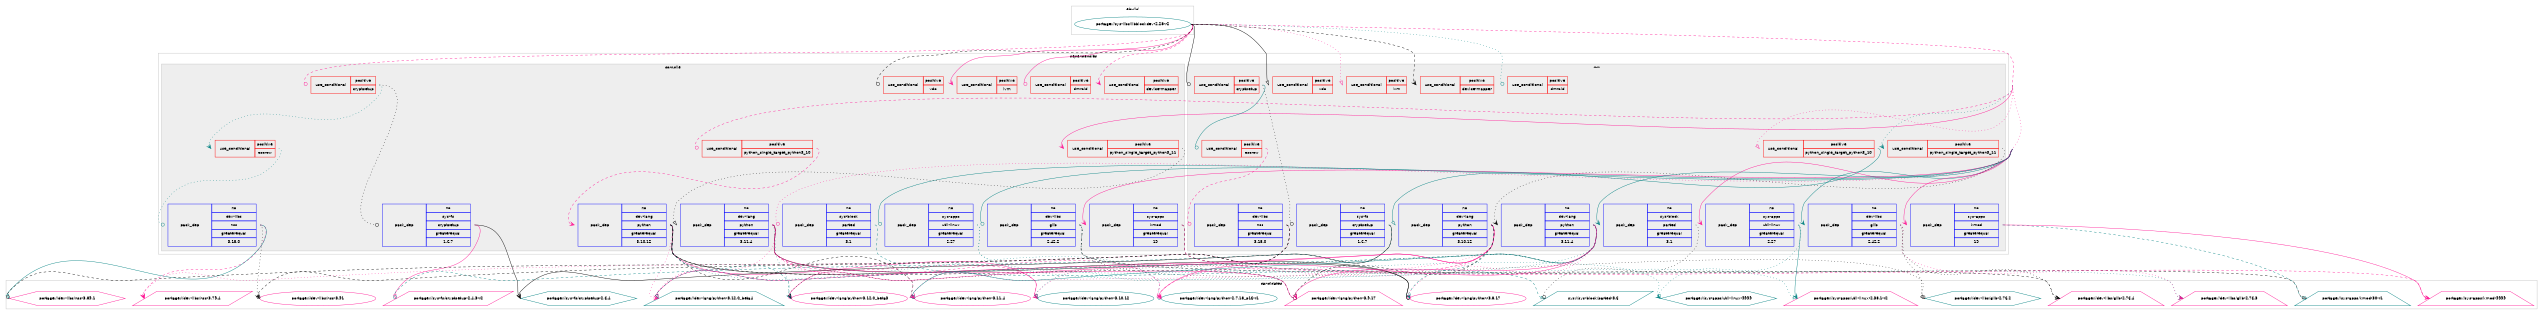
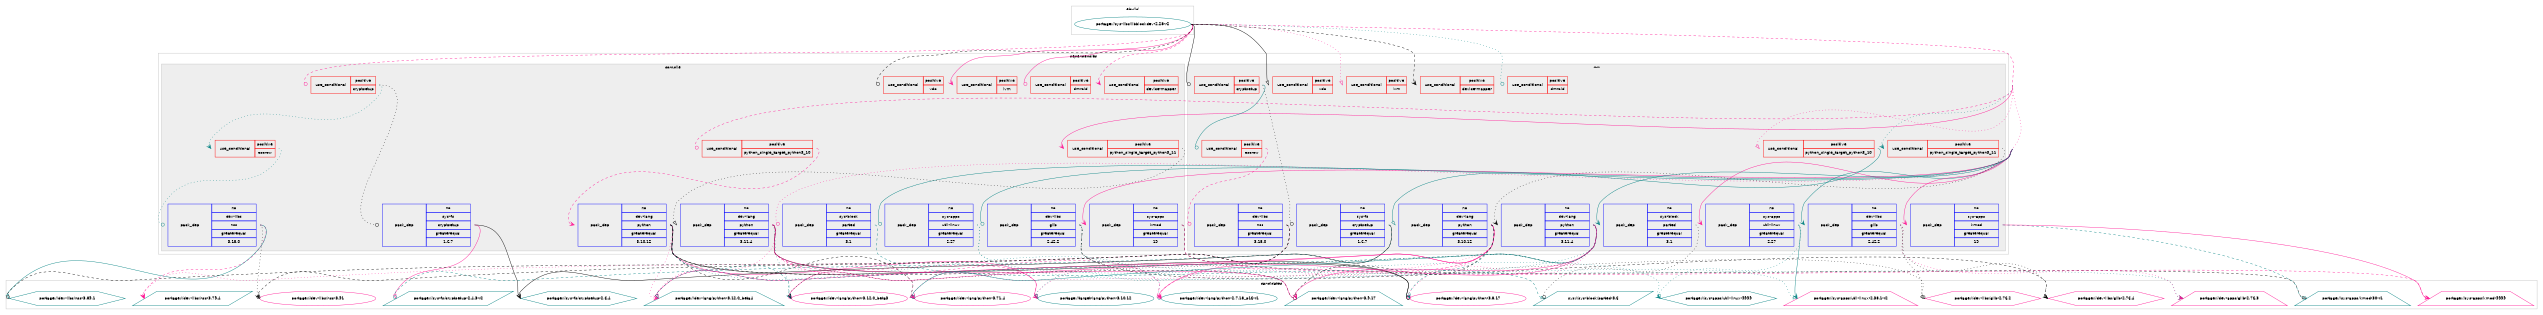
(67, 298) -> (67, 298)
(193, 298) -> (193, 298)
(448, 298) -> (448, 298)
(973, 298) -> (973, 298)
(1096, 298) -> (1096, 298)
(1344, 298) -> (1344, 298)
(1983, 298) -> (1983, 298)
(2106, 298) -> (2106, 298)
(2229, 298) -> (2229, 298)
